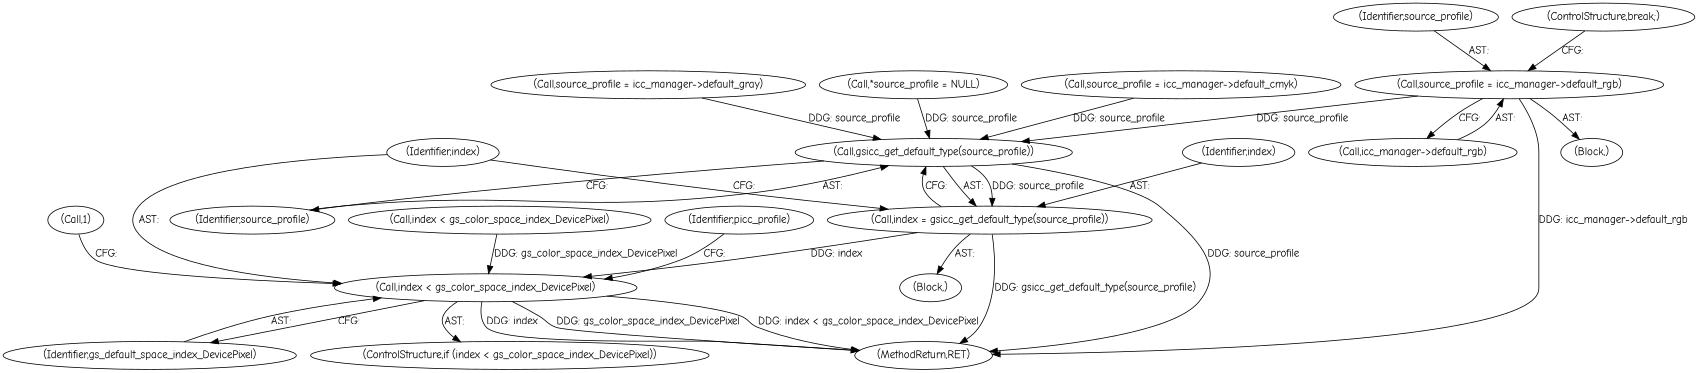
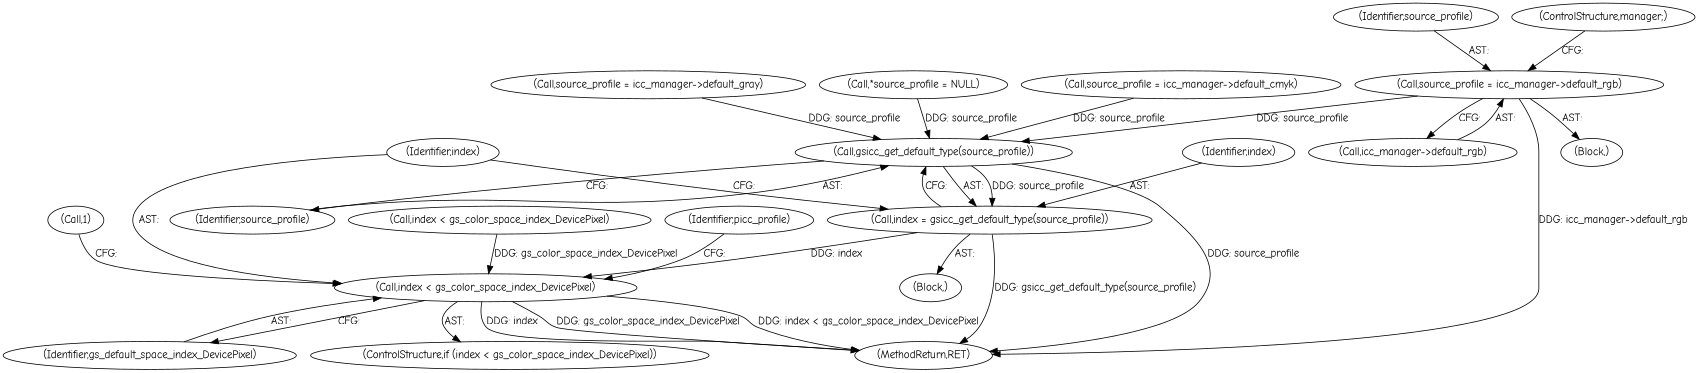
(1603, 17) -> (1603, 17)
